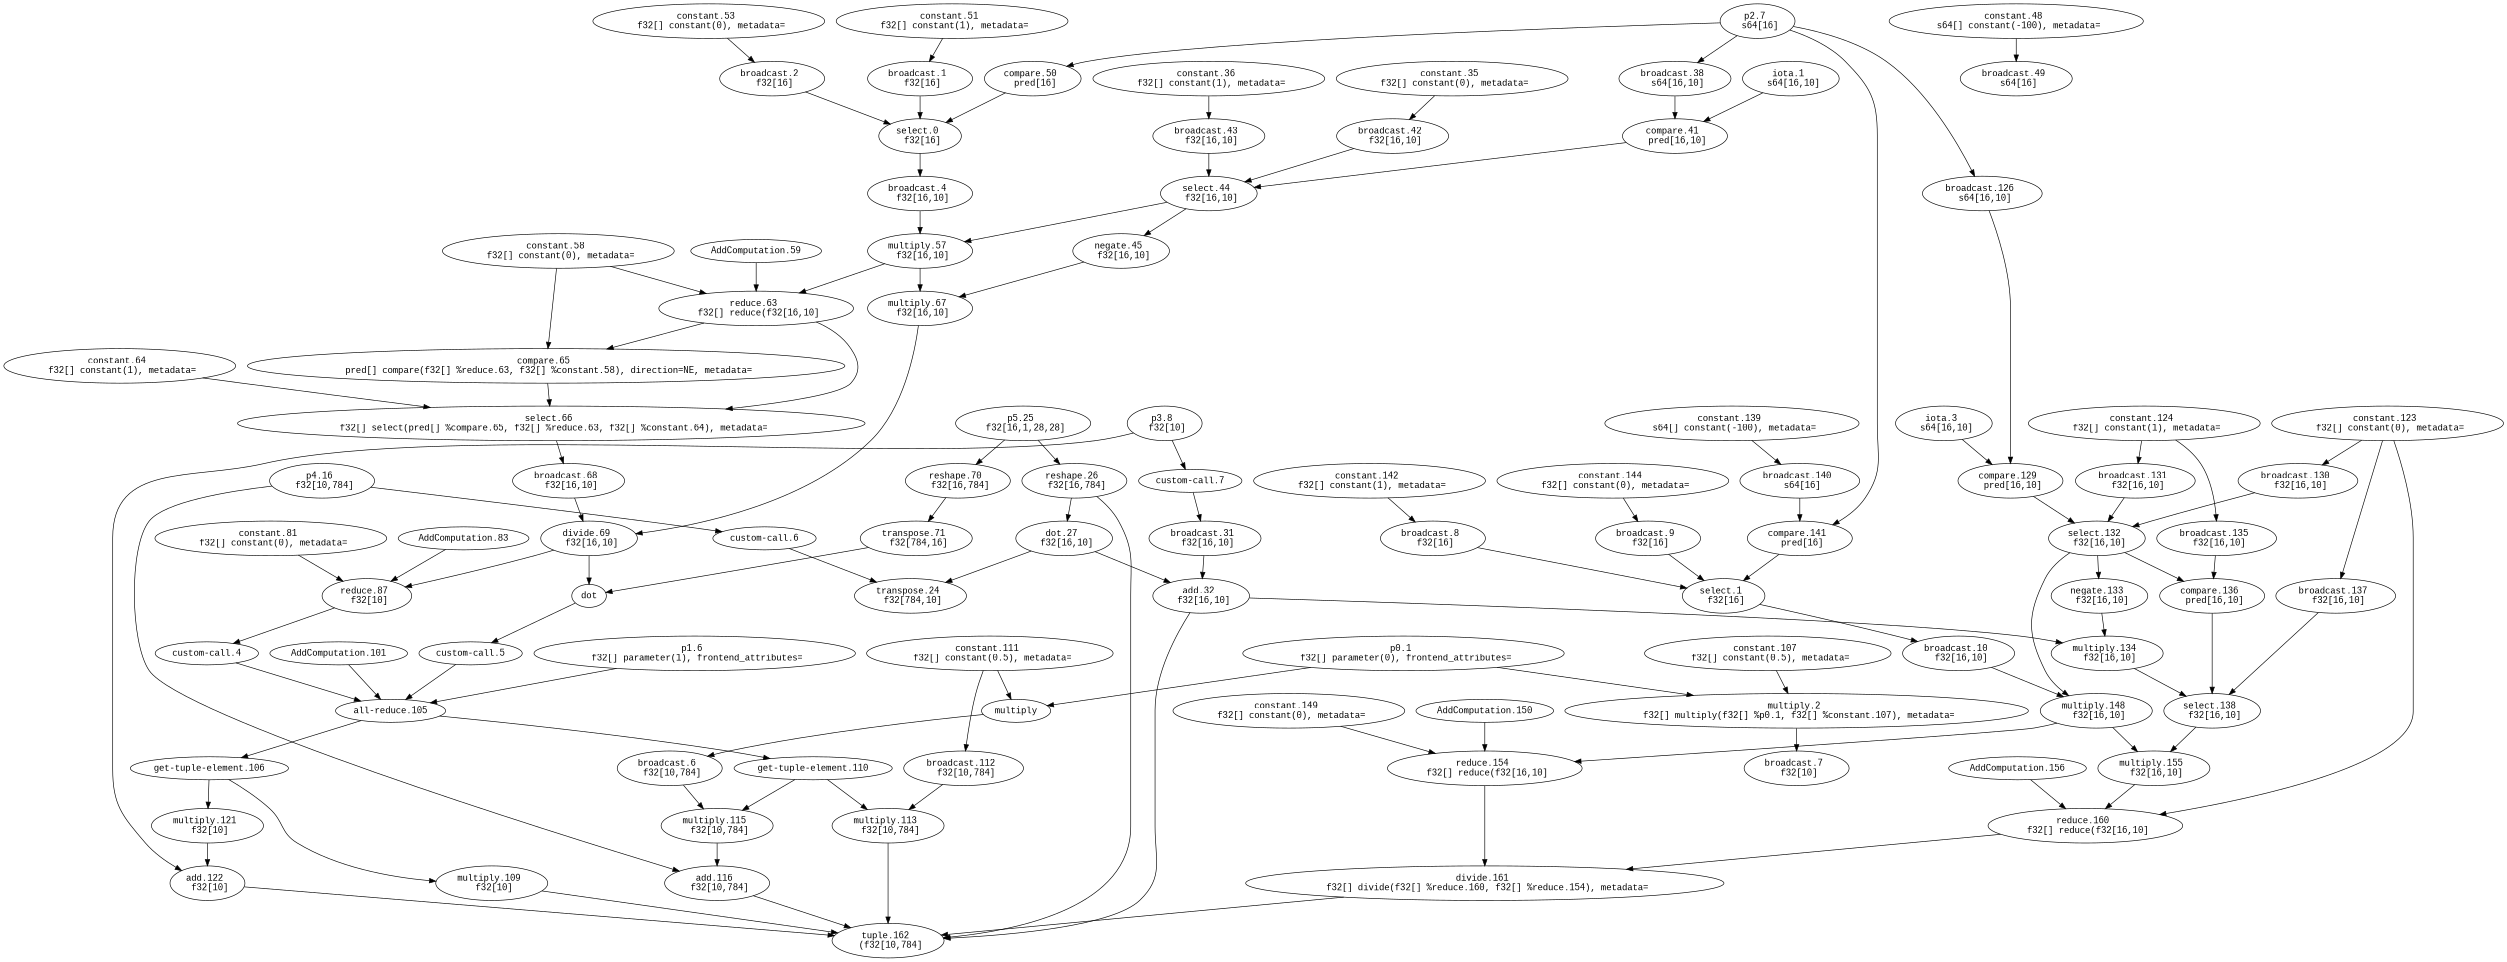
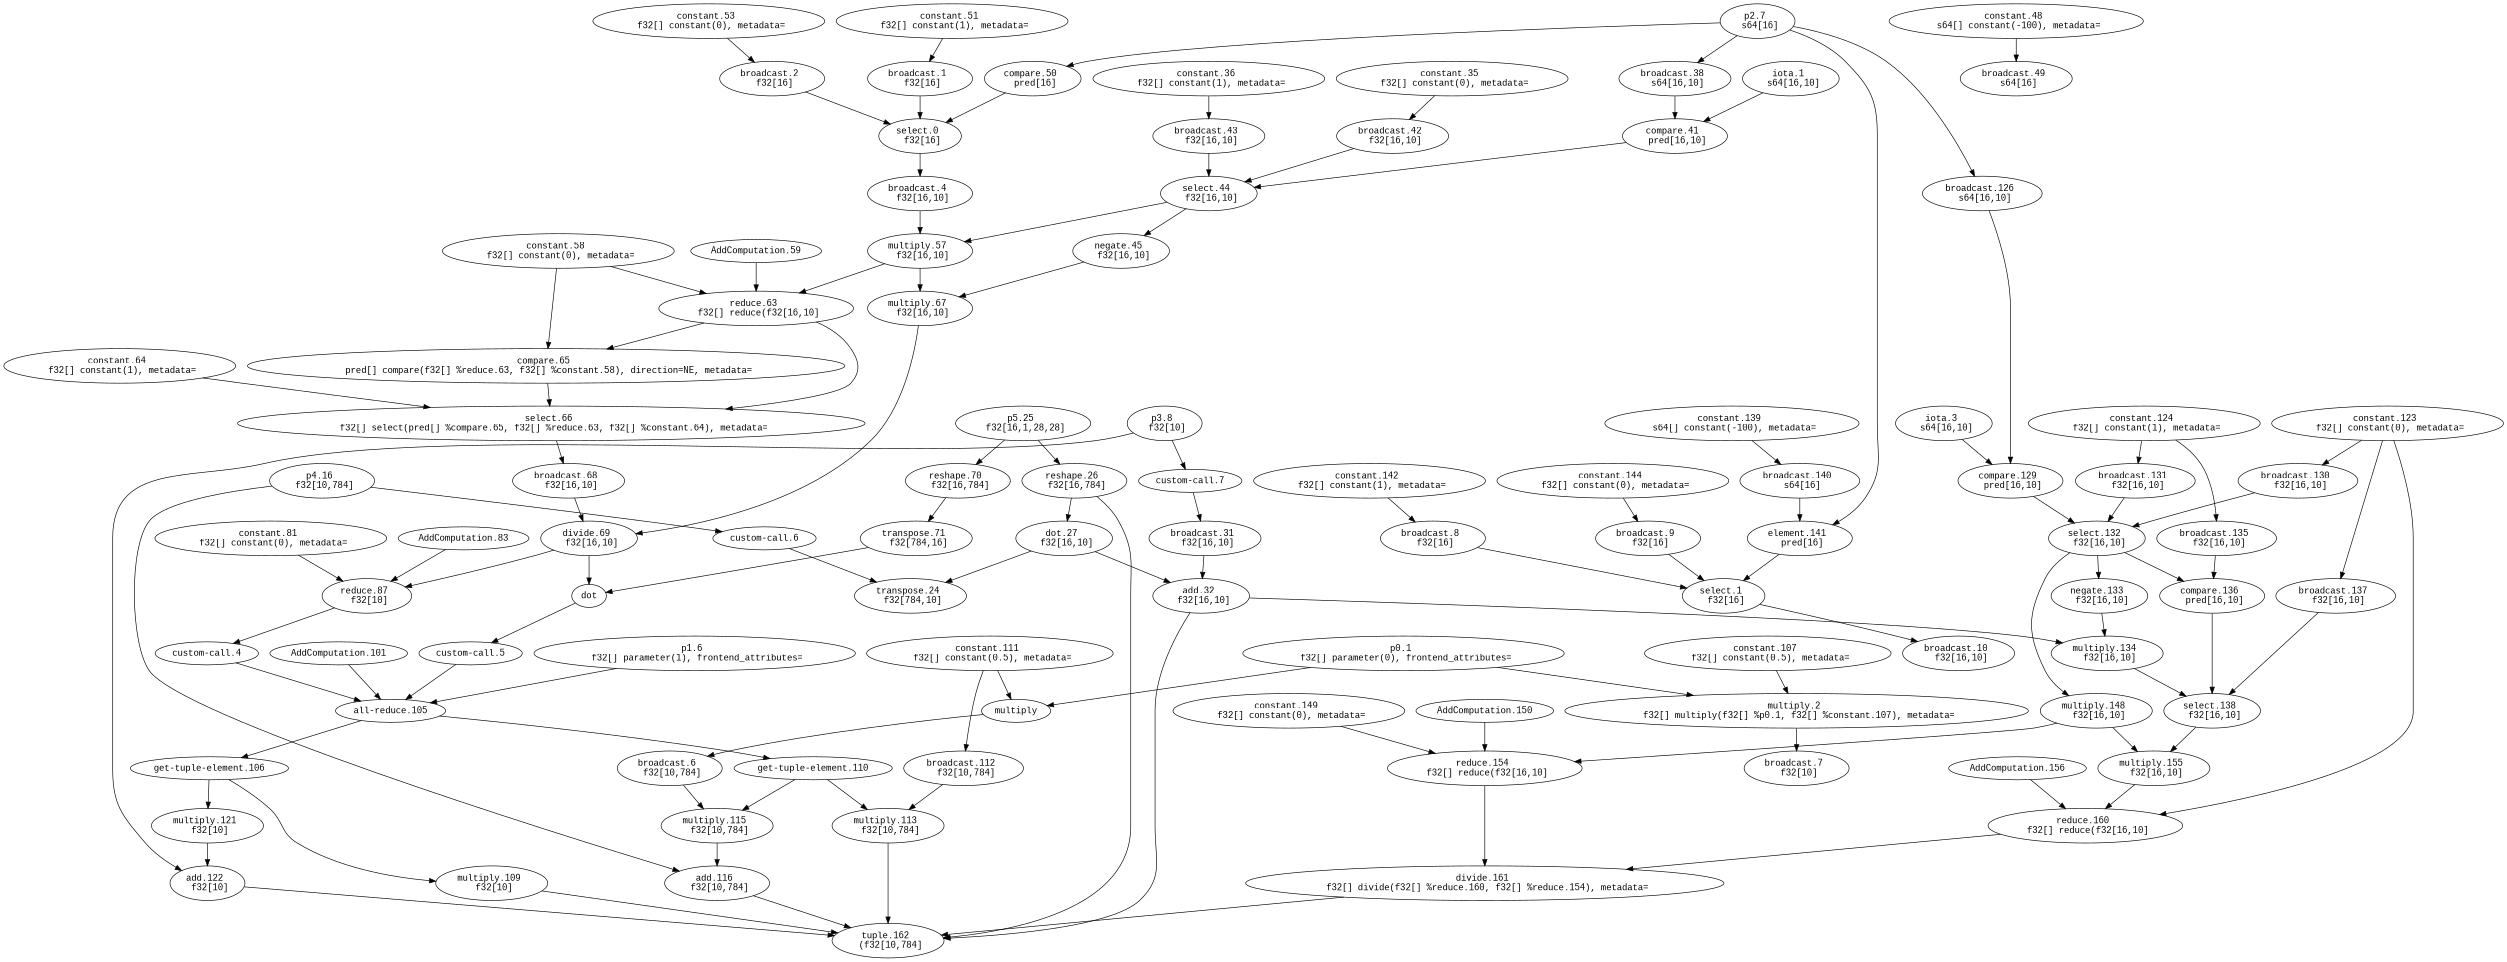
(1800, 538) -> (1800, 538)
(2024, 681) -> none
